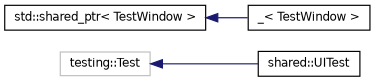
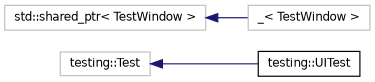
(105, 18) -> (105, 18)
(309, 18) -> (309, 18)
(309, 64) -> (309, 64)
